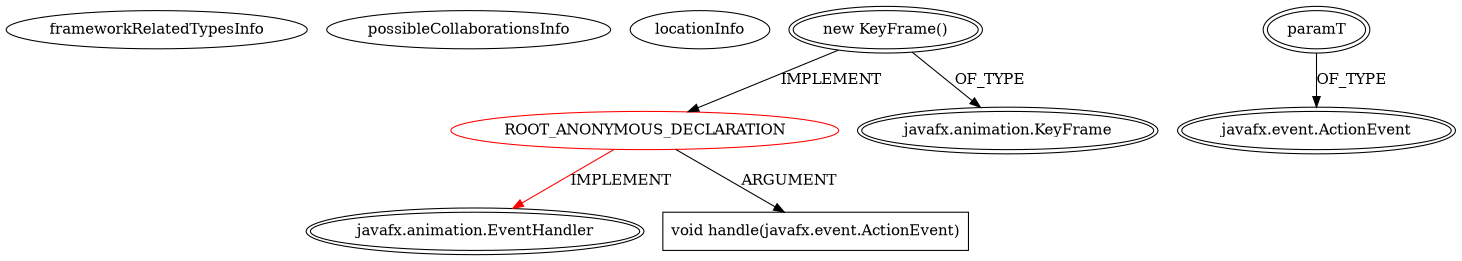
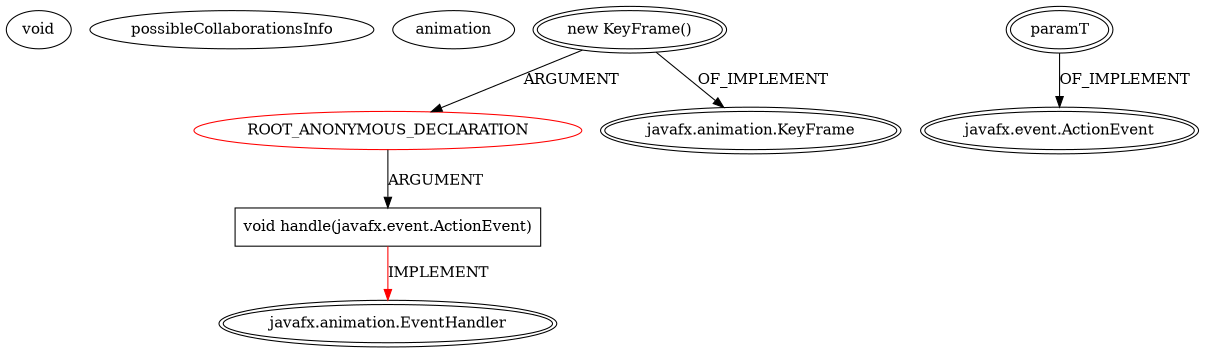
(157, 30) -> (39, 30)
(700, 30) -> (454, 30)
(831, 80) -> (571, 80)
(990, 80) -> (763, 80)
(1352, 80) -> (1125, 80)
(568, 176) -> (388, 268)
